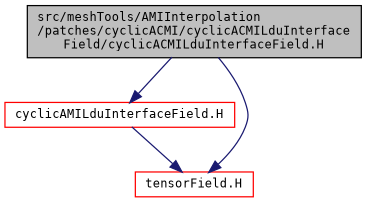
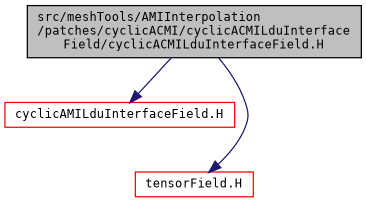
(152, 145) -> none
